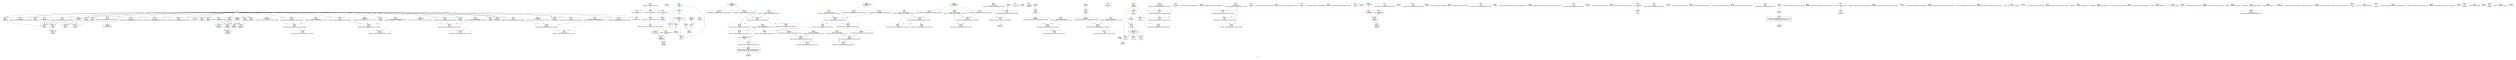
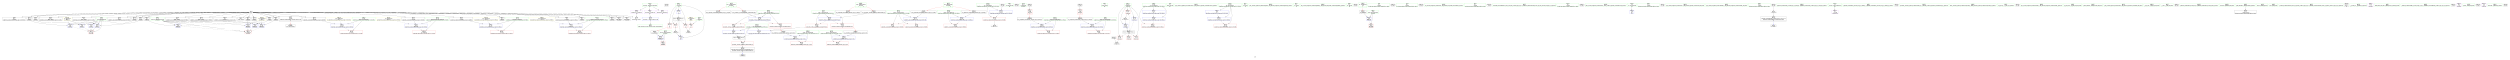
(663, 19) -> none
